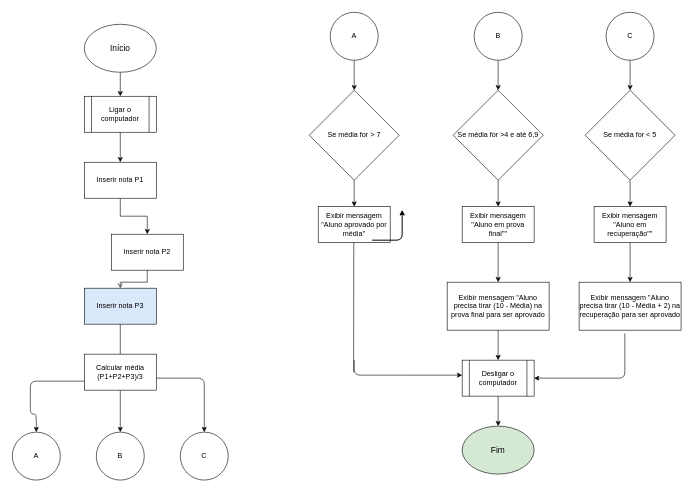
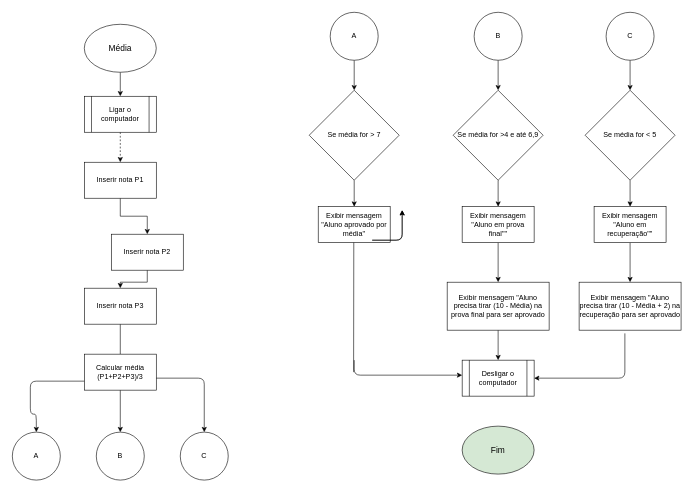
(120, 48) -> (120, 48)
(120, 145) -> (120, 145)
(120, 282) -> (121, 282)
(120, 306) -> (120, 306)
(498, 420) -> none
